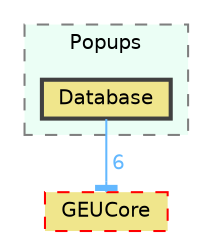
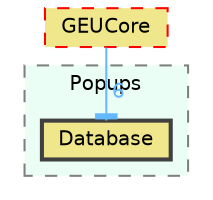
(106, 150) -> (106, 79)
